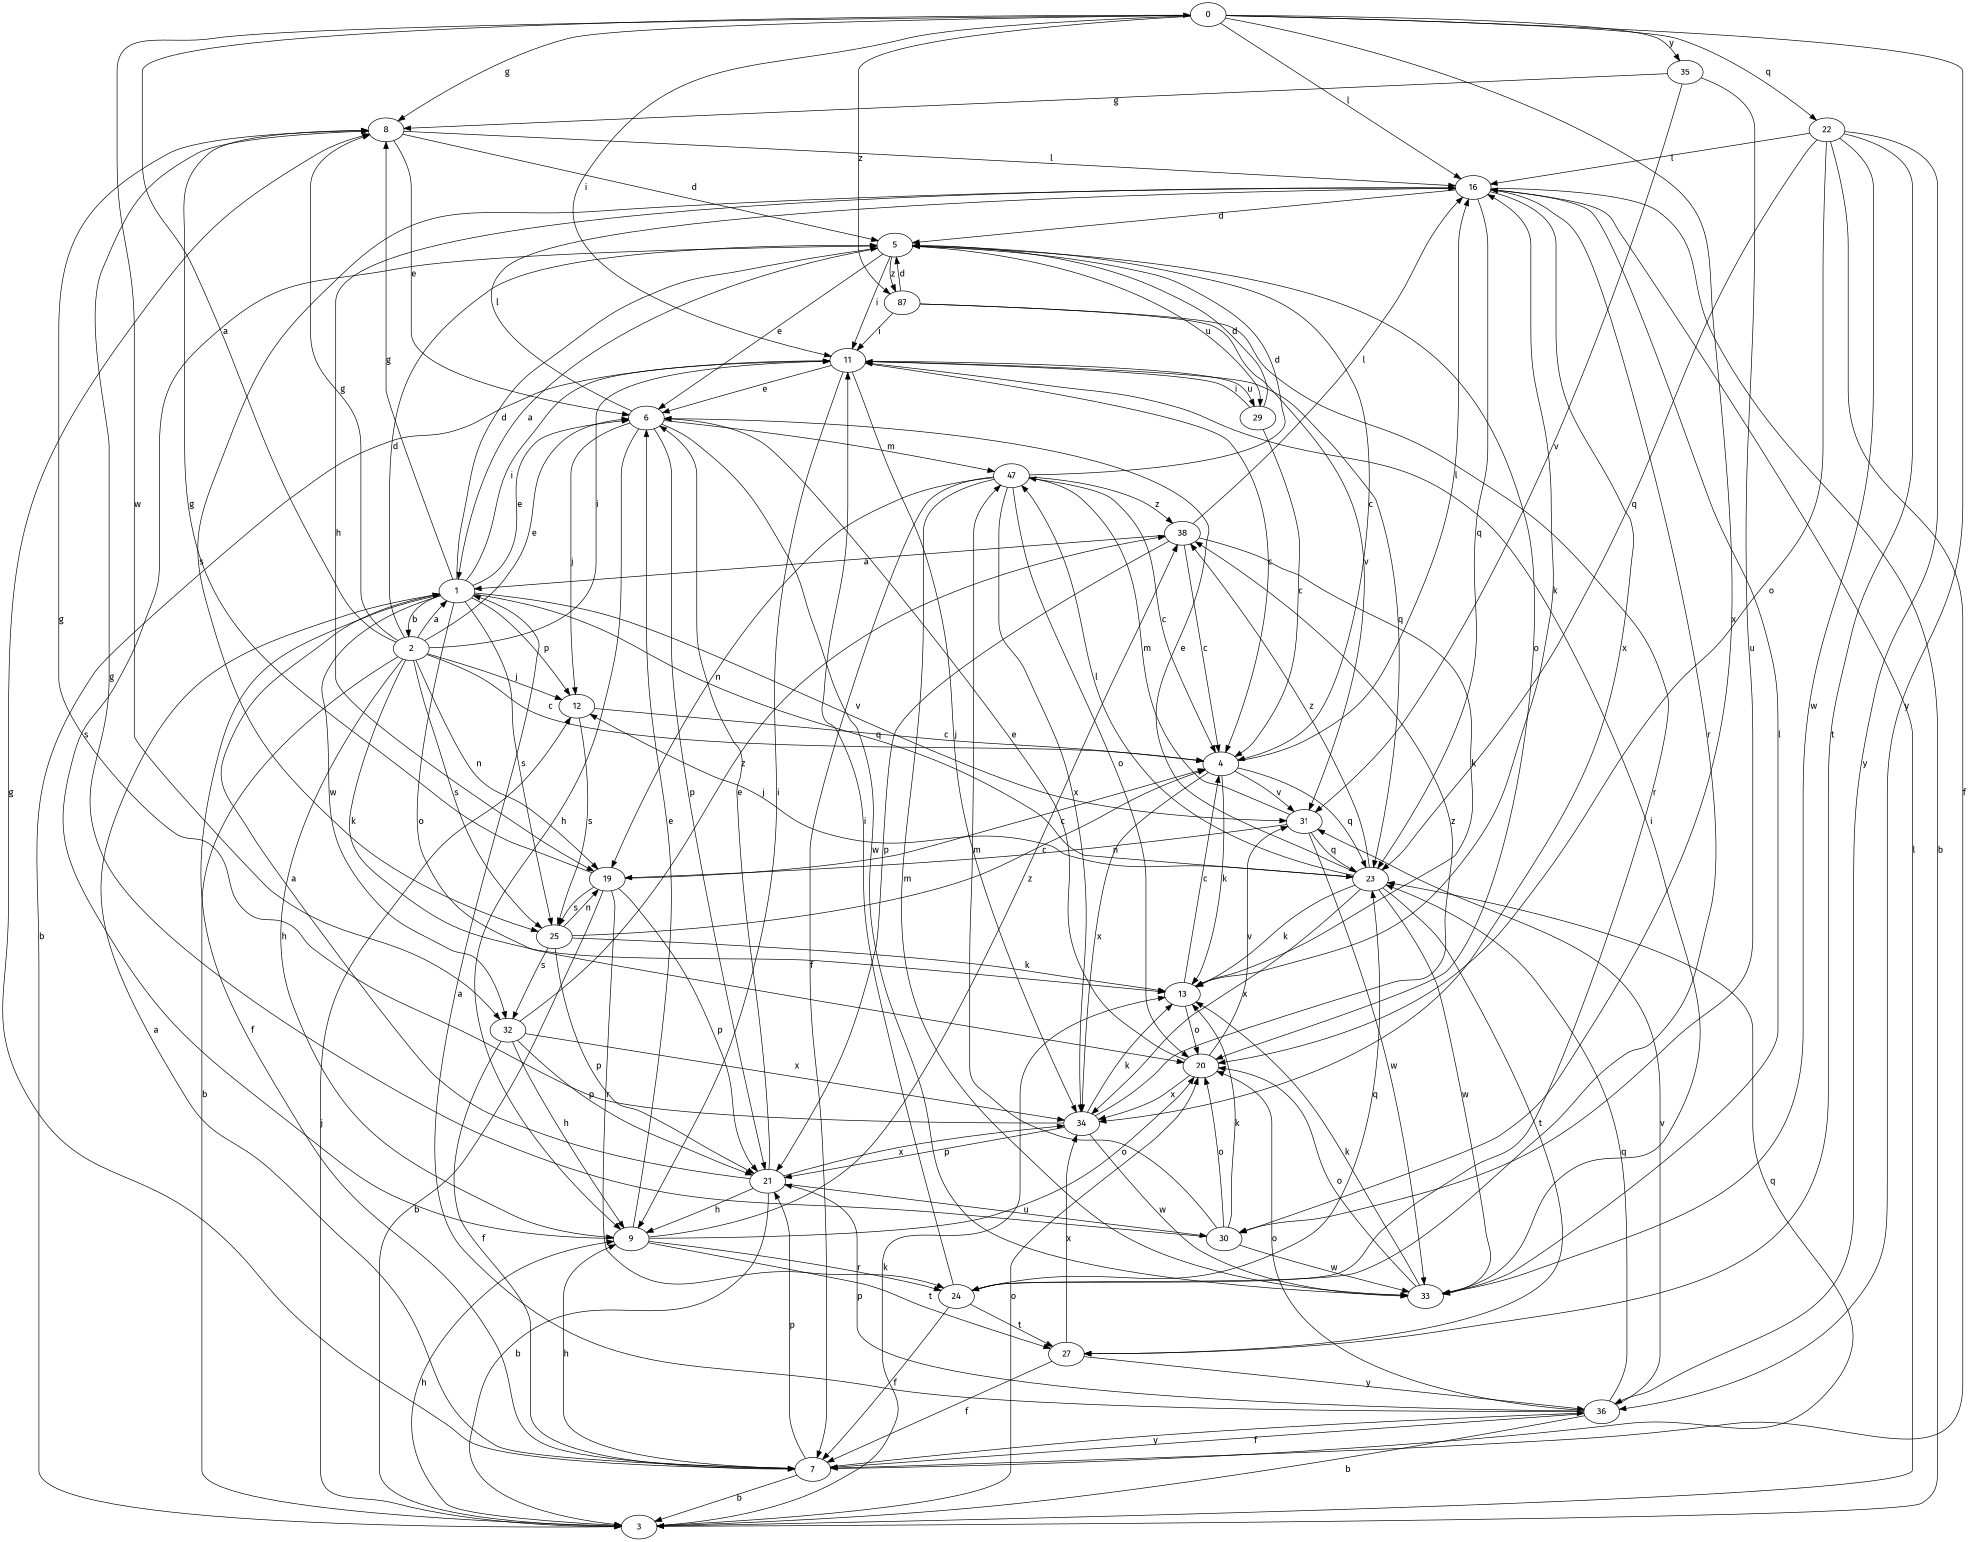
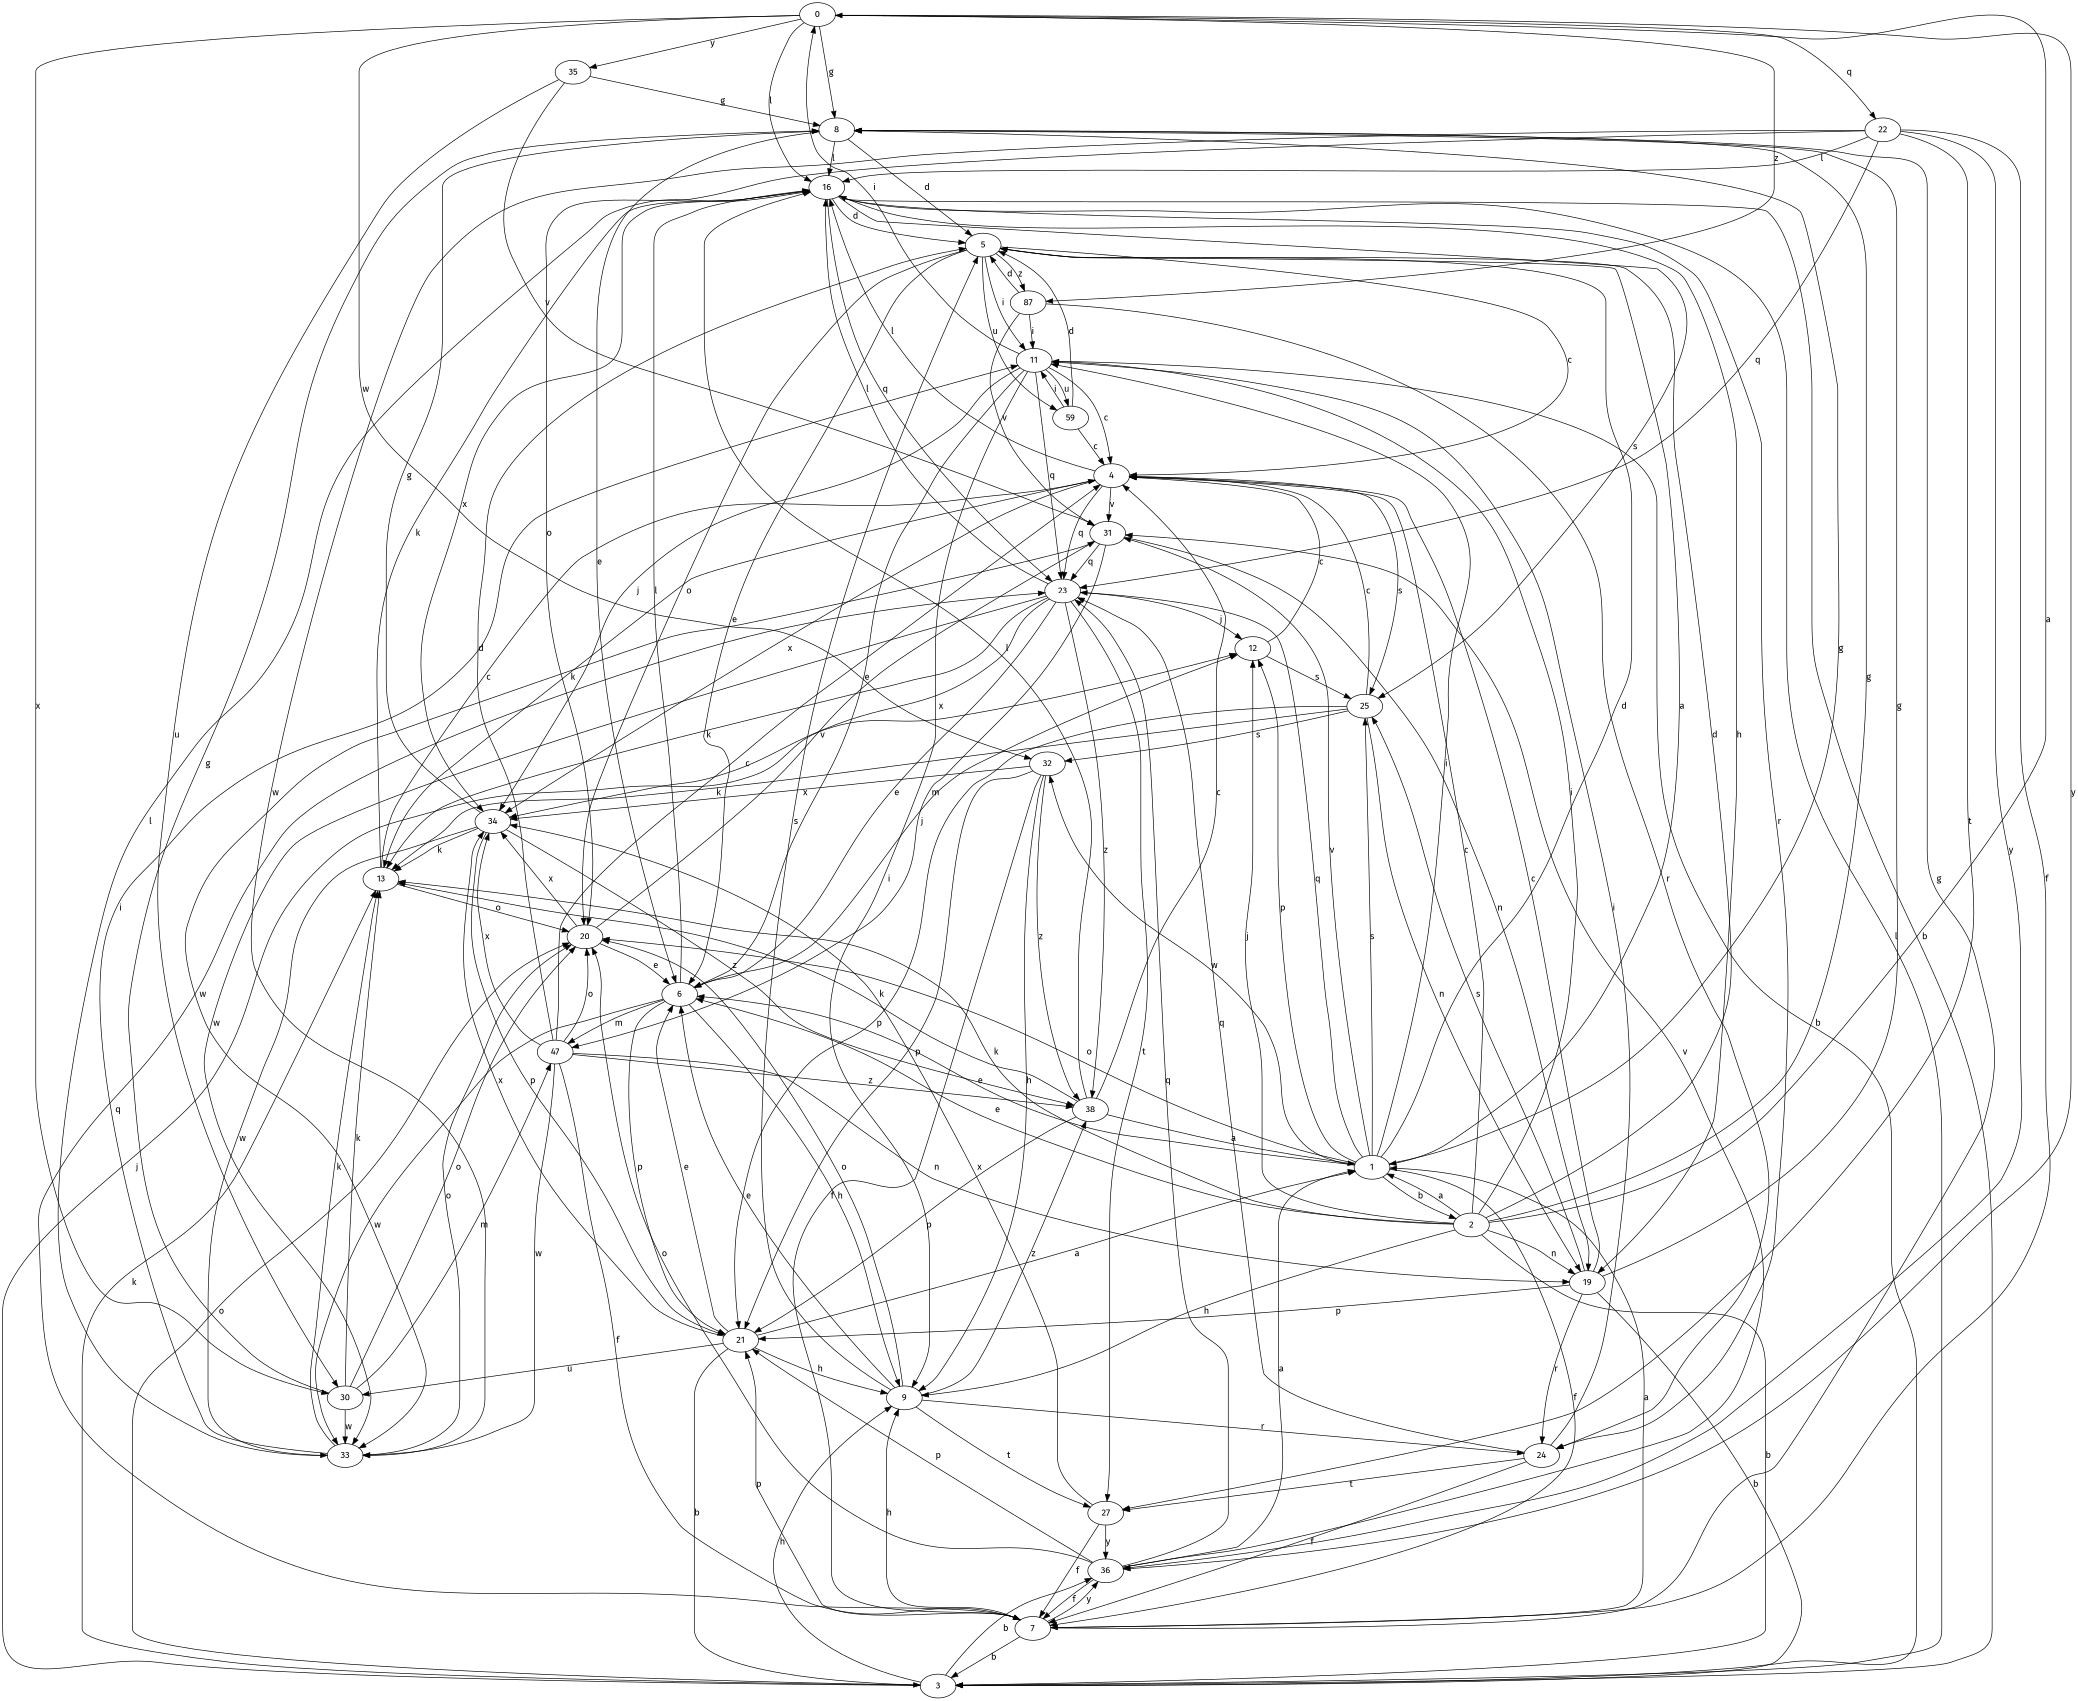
(701, 79) -> (885, 217)
(1258, 418) -> (1071, 418)
(1123, 743) -> (882, 428)
(456, 802) -> (1378, 508)
(908, 879) -> (539, 1254)
(1126, 1490) -> (999, 1619)
